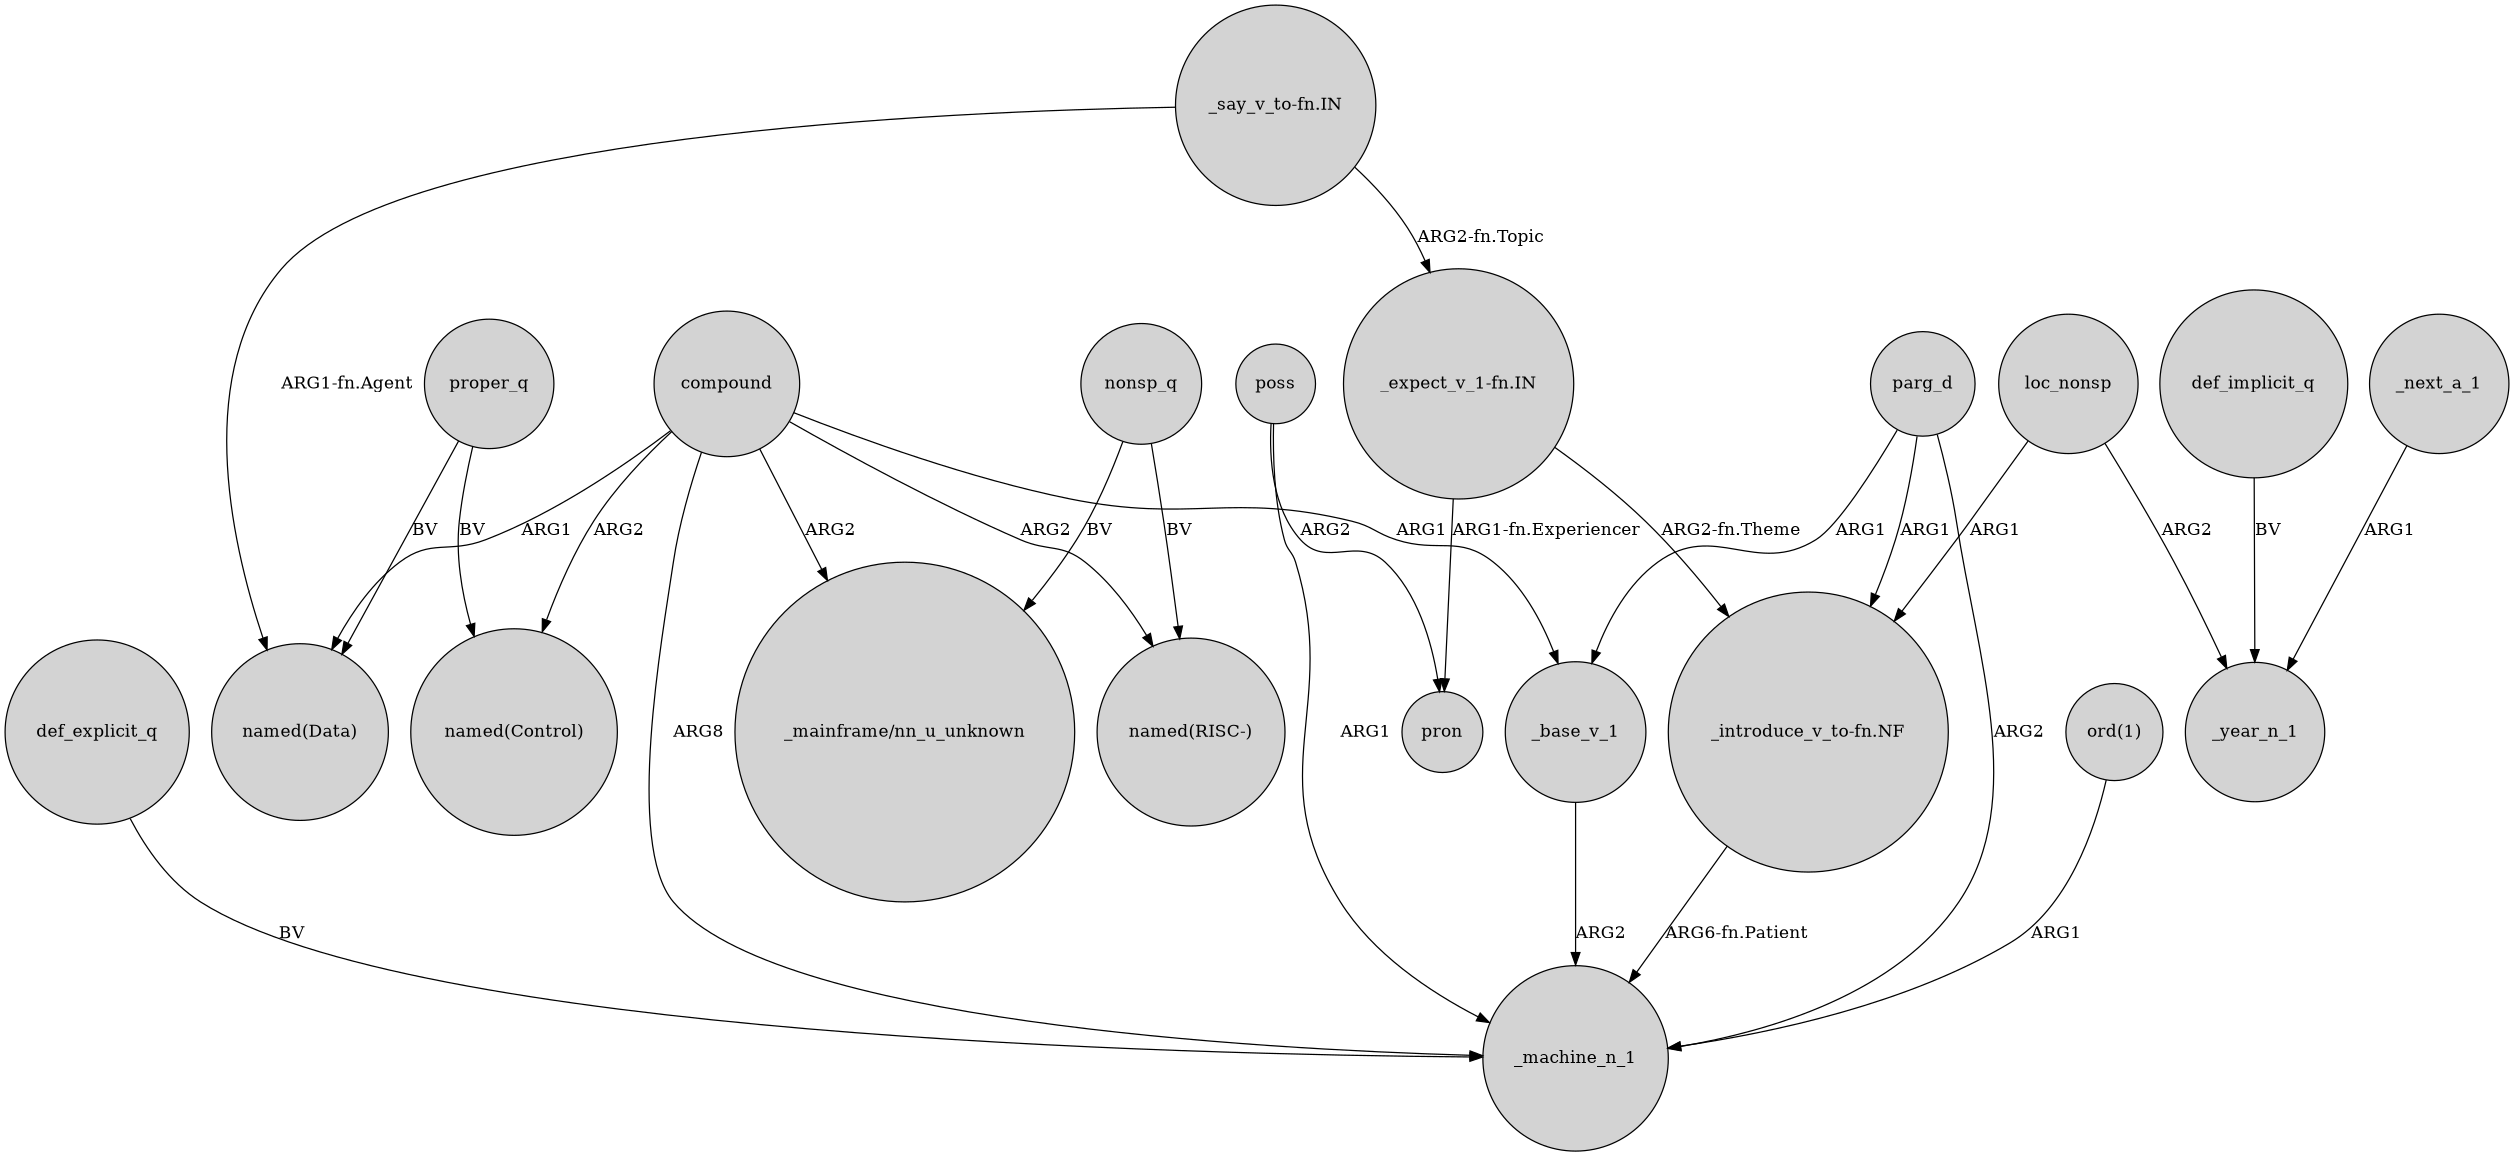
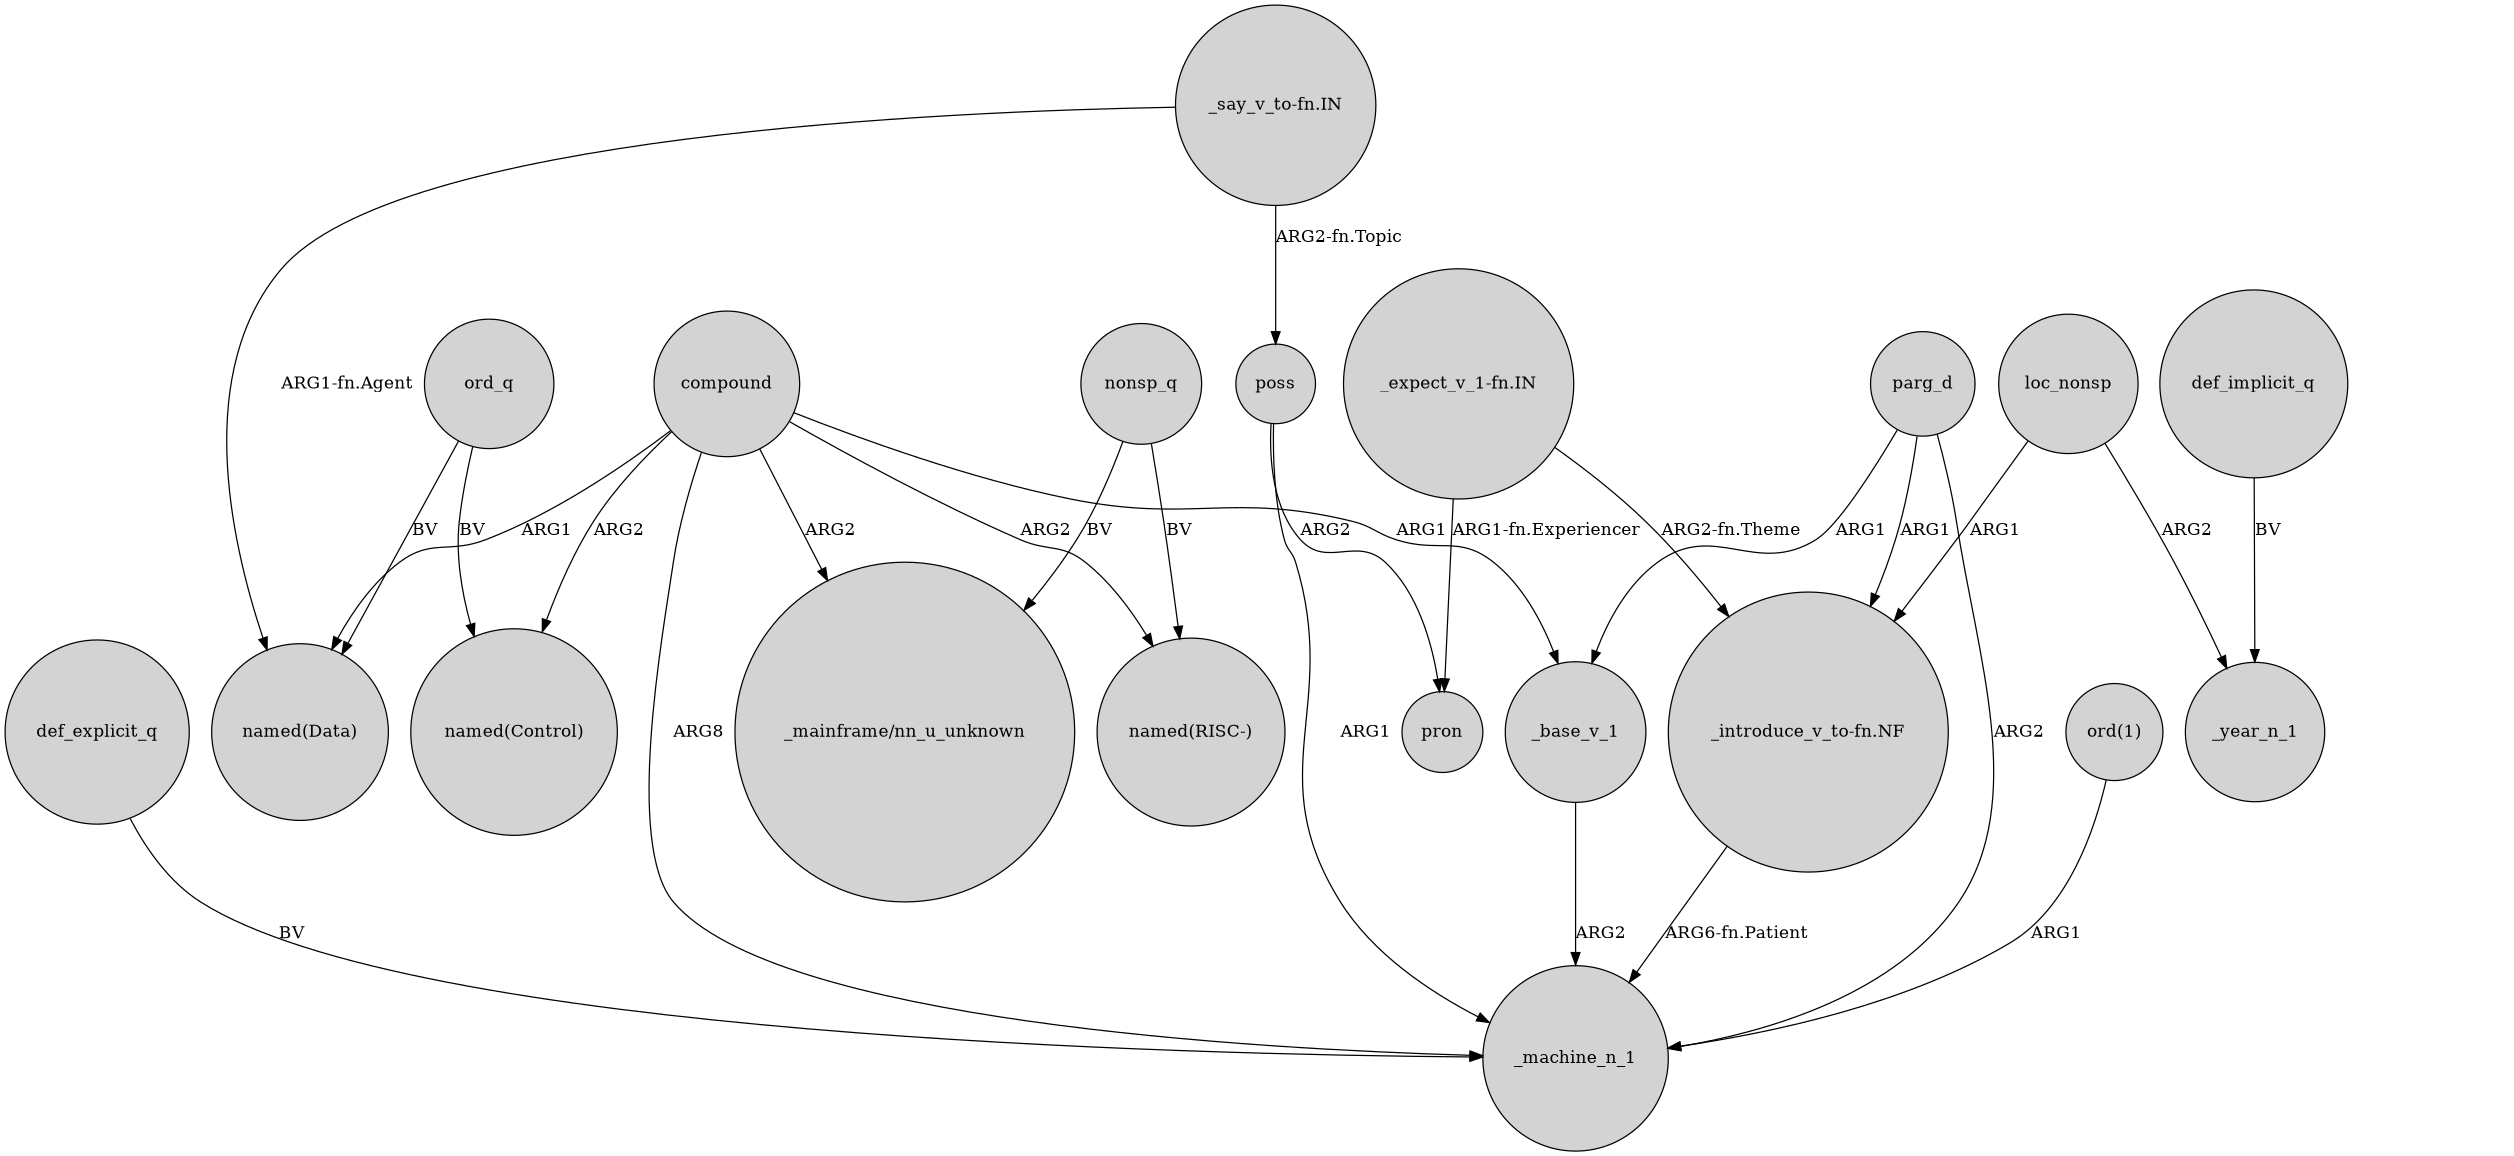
(1395, 210) -> (1276, 269)
(489, 384) -> (489, 384)
(2439, 384) -> none
